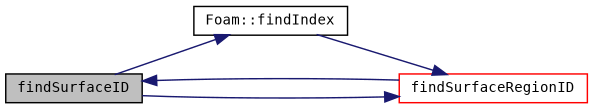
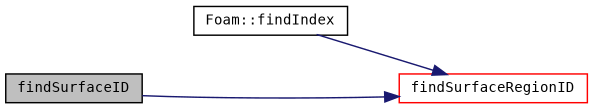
(165, 57) -> none
(278, 79) -> none
